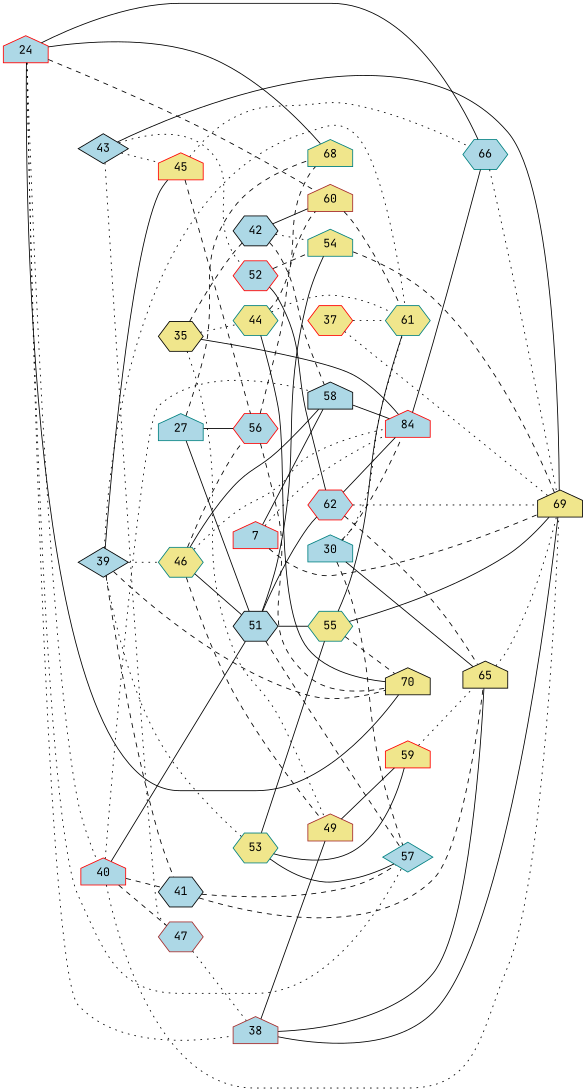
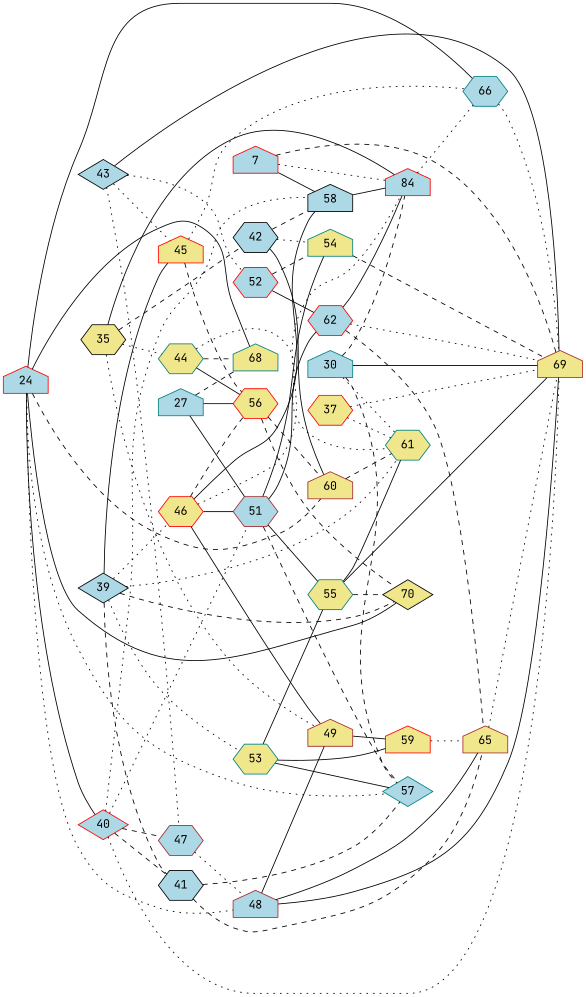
(447, 291) -> (445, 139)
(256, 429) -> (256, 404)
(560, 505) -> (560, 365)
(51, 544) -> (40, 608)
(181, 562) -> (181, 512)
(287, 576) -> (213, 378)
(409, 614) -> (445, 365)
(256, 626) -> (256, 512)
(485, 676) -> (485, 741)
(408, 683) -> (408, 595)
(241, 705) -> (254, 626)
(178, 751) -> (179, 670)
(103, 873) -> (103, 825)
(256, 1032) -> (256, 905)
